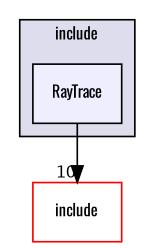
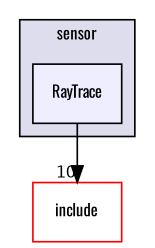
(77, 35) -> (77, 35)
